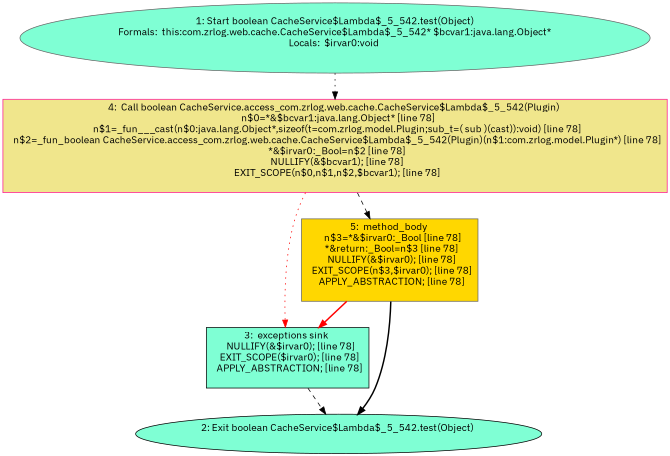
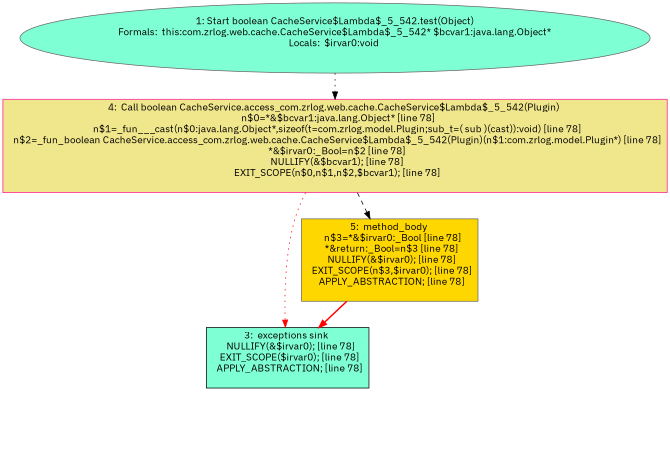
(339, 434) -> none
